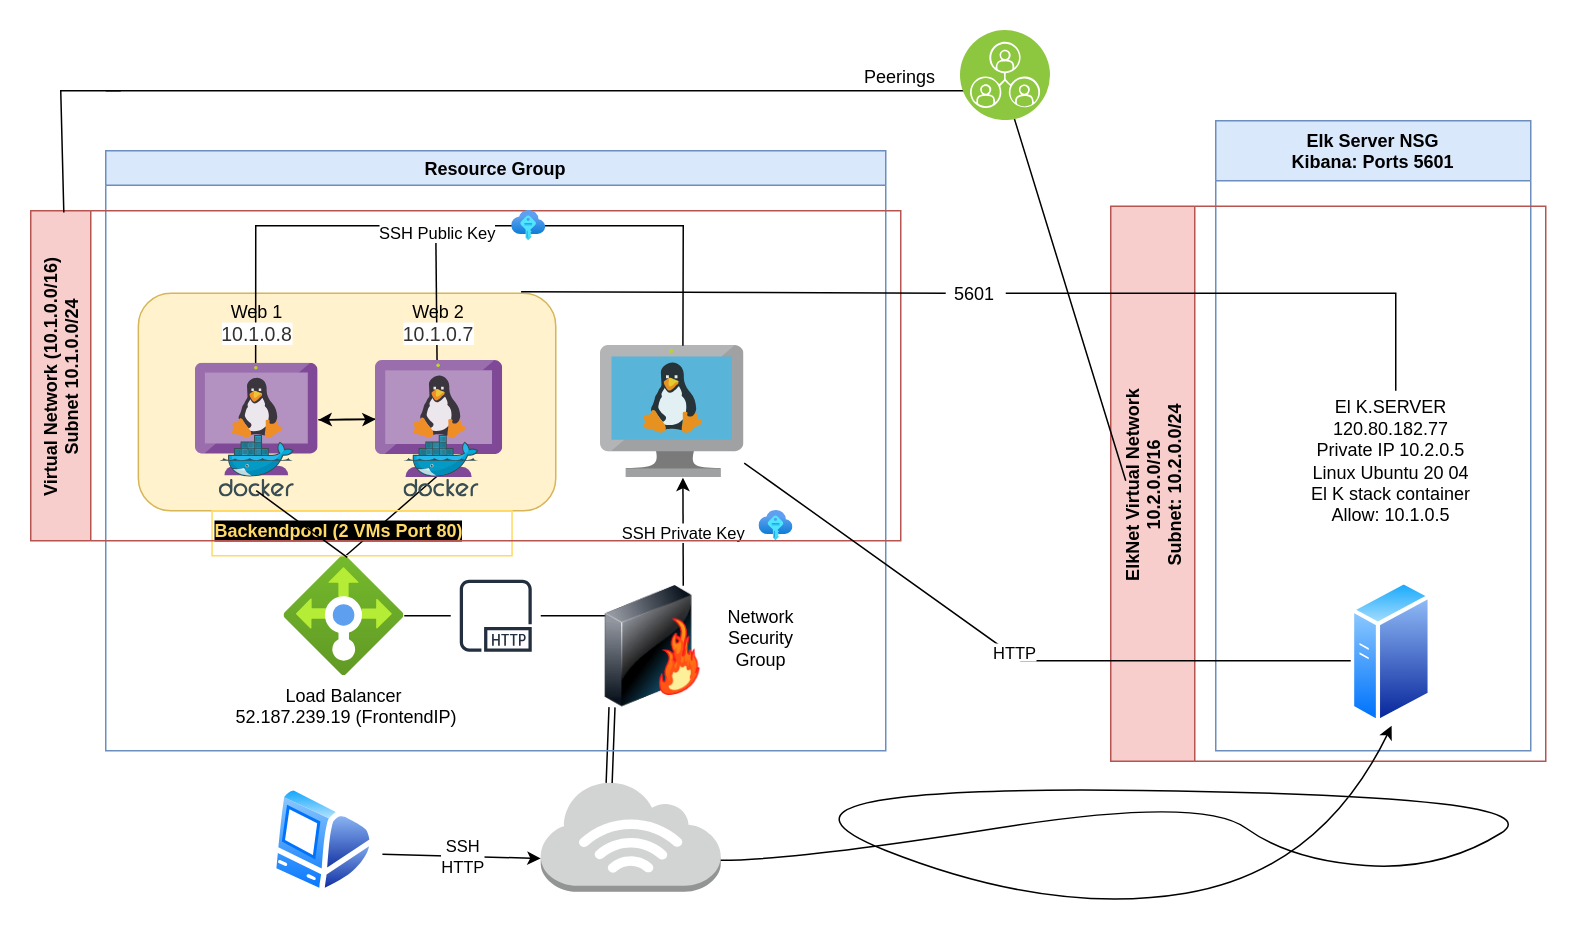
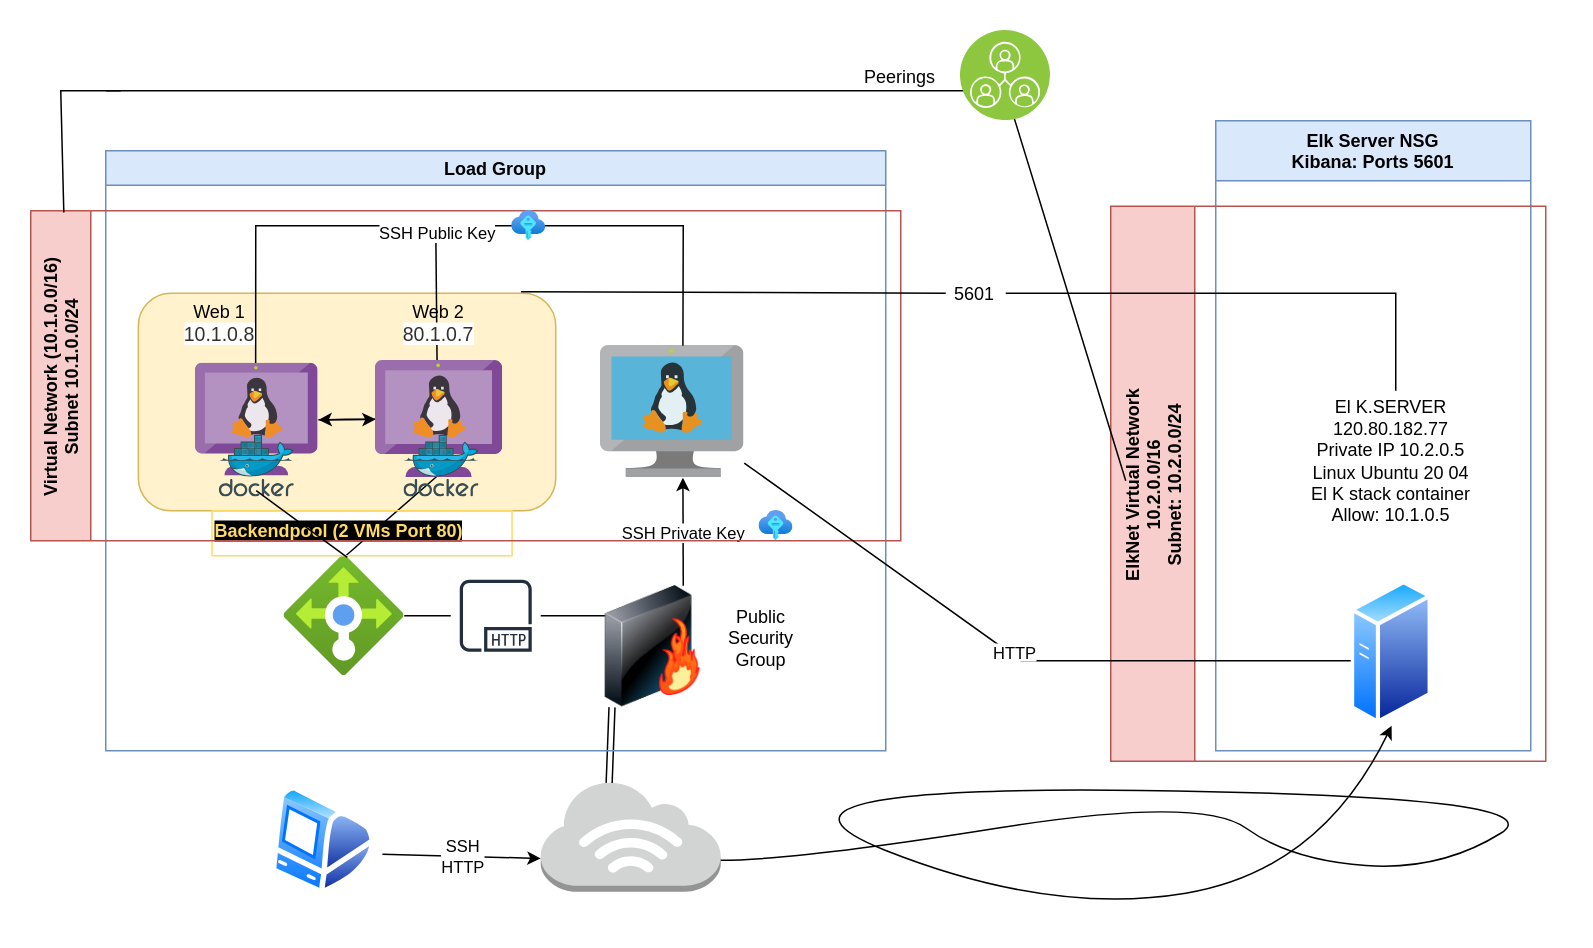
(495, 169) -> (495, 169)
(257, 323) -> (220, 323)
(439, 323) -> (439, 323)
(761, 638) -> (761, 638)
(344, 698) -> none
